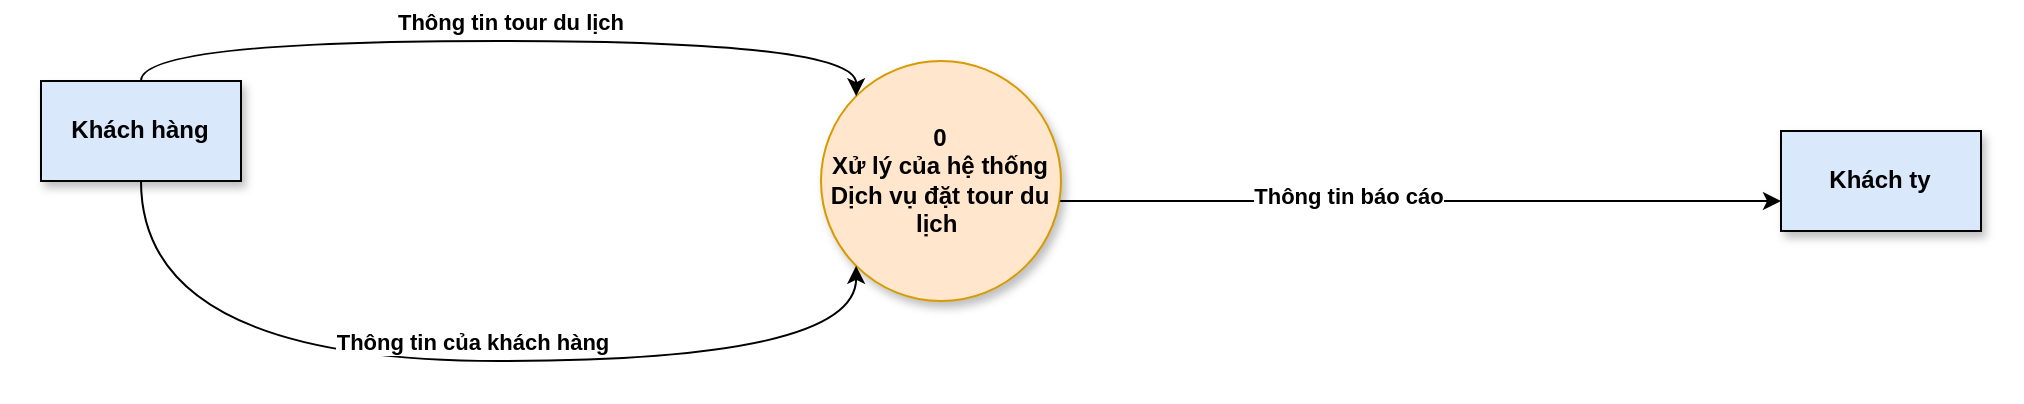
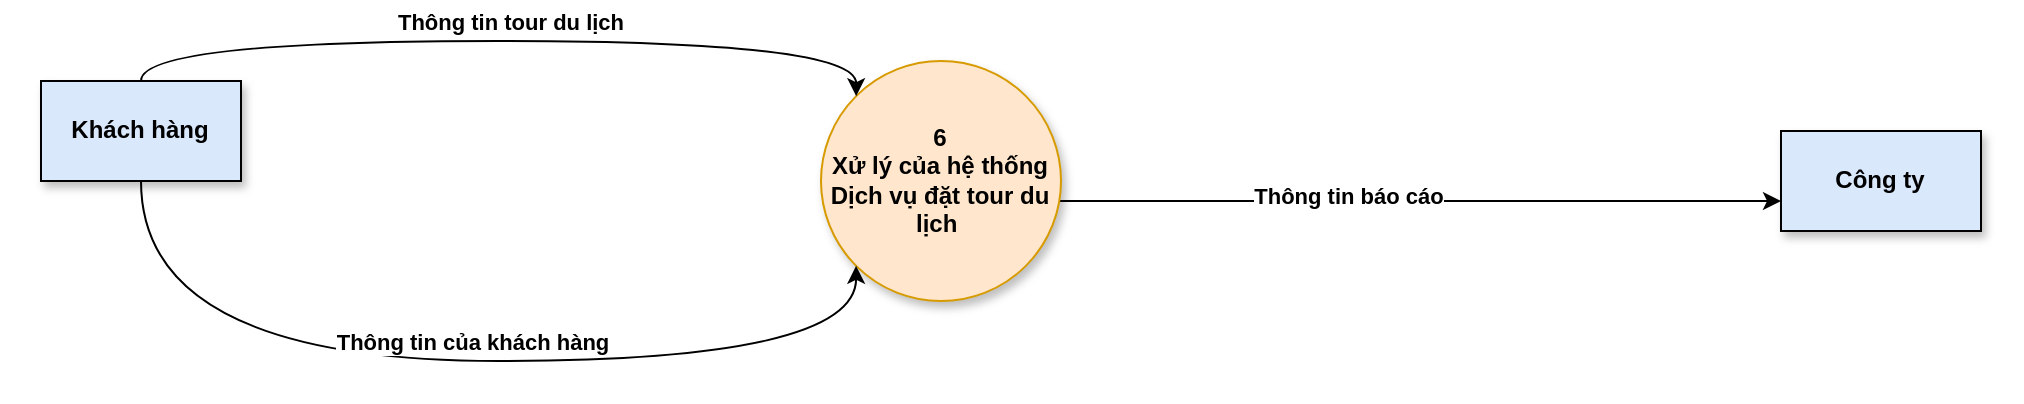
(941, 181) -> (941, 181)
(1881, 181) -> (1881, 181)
